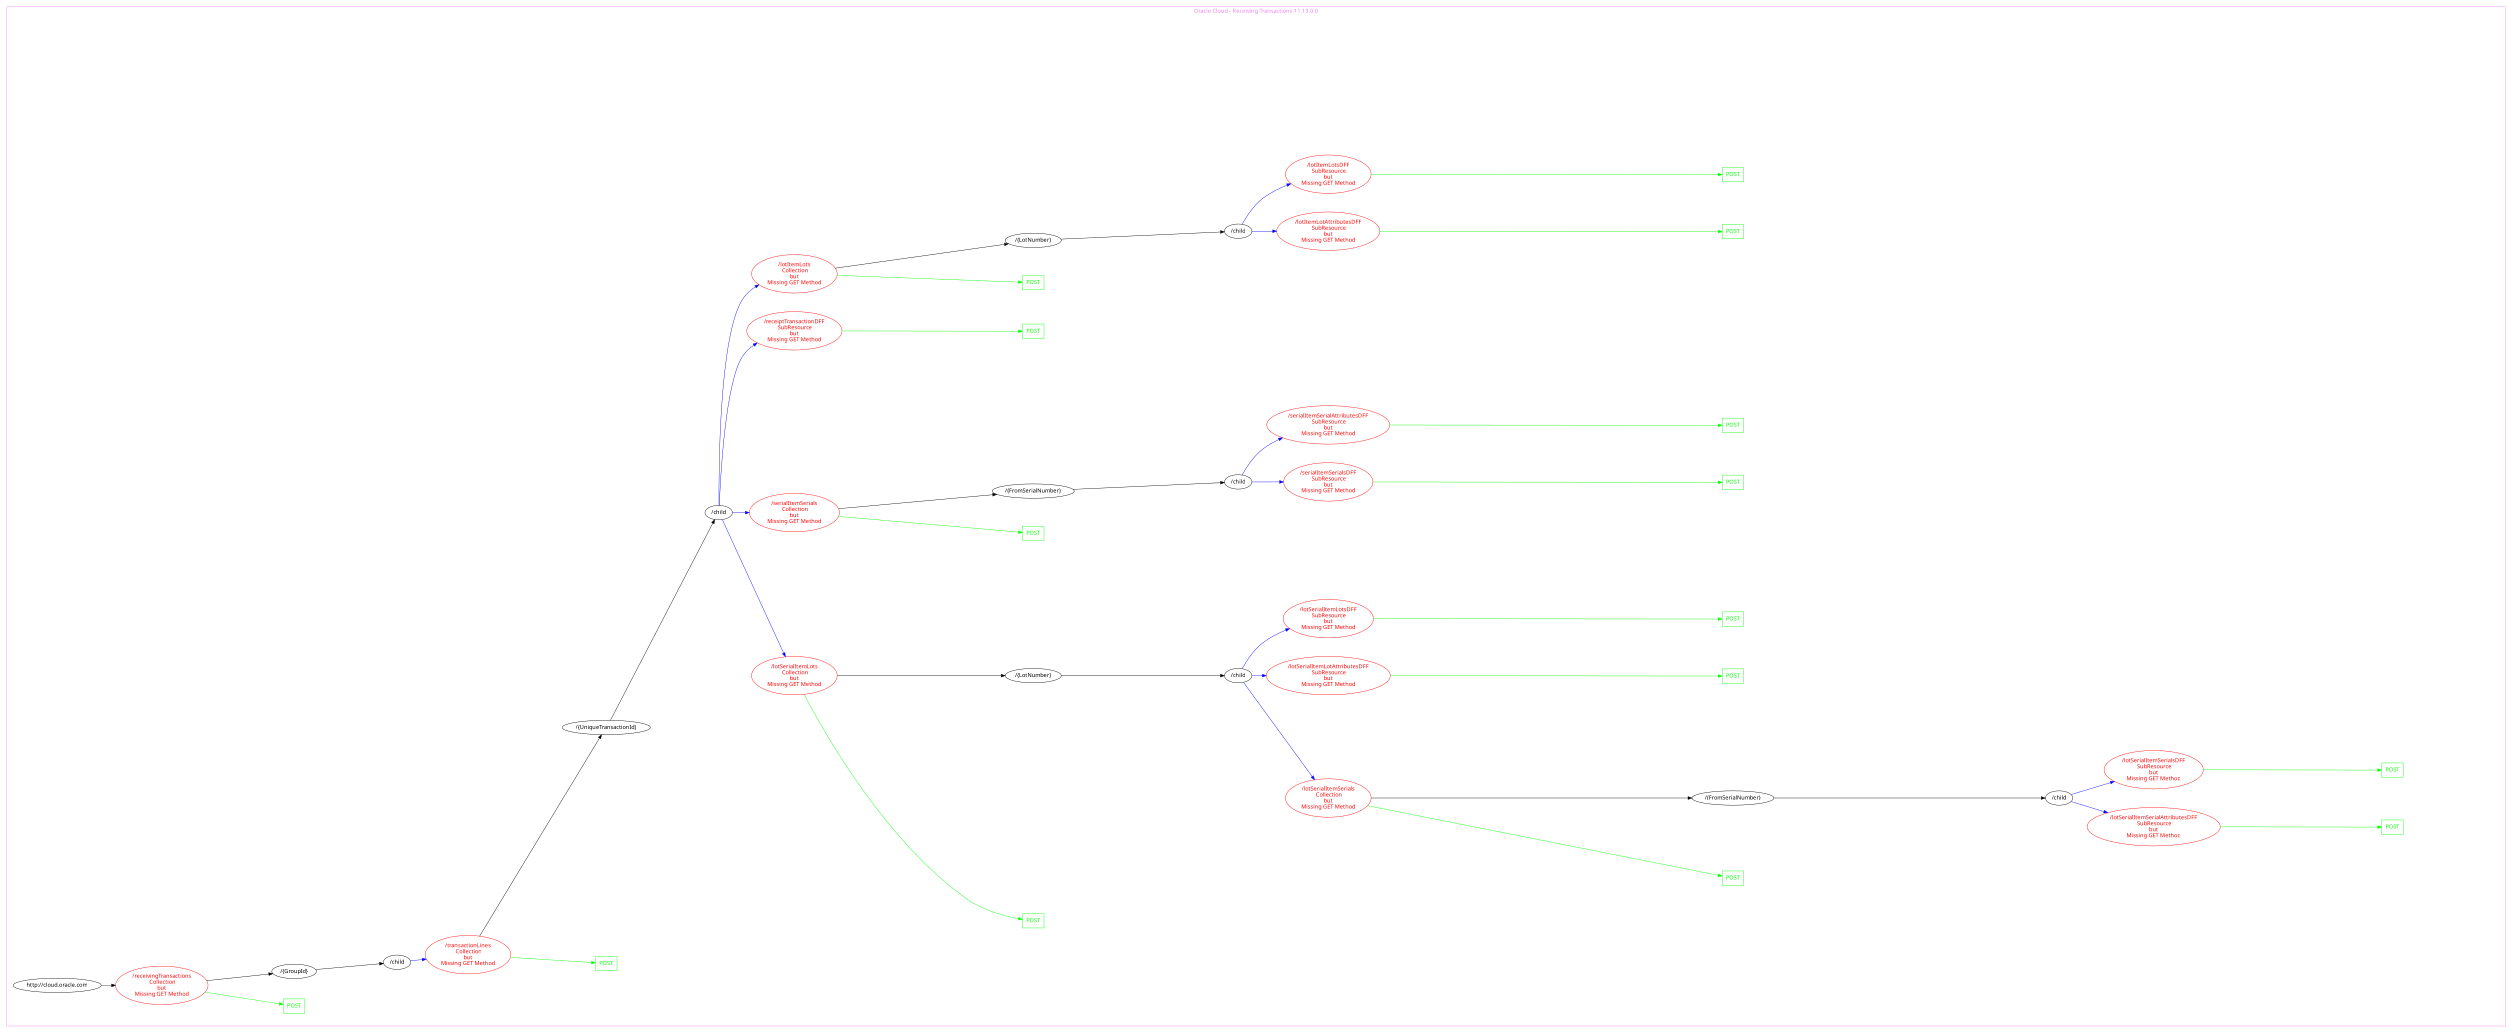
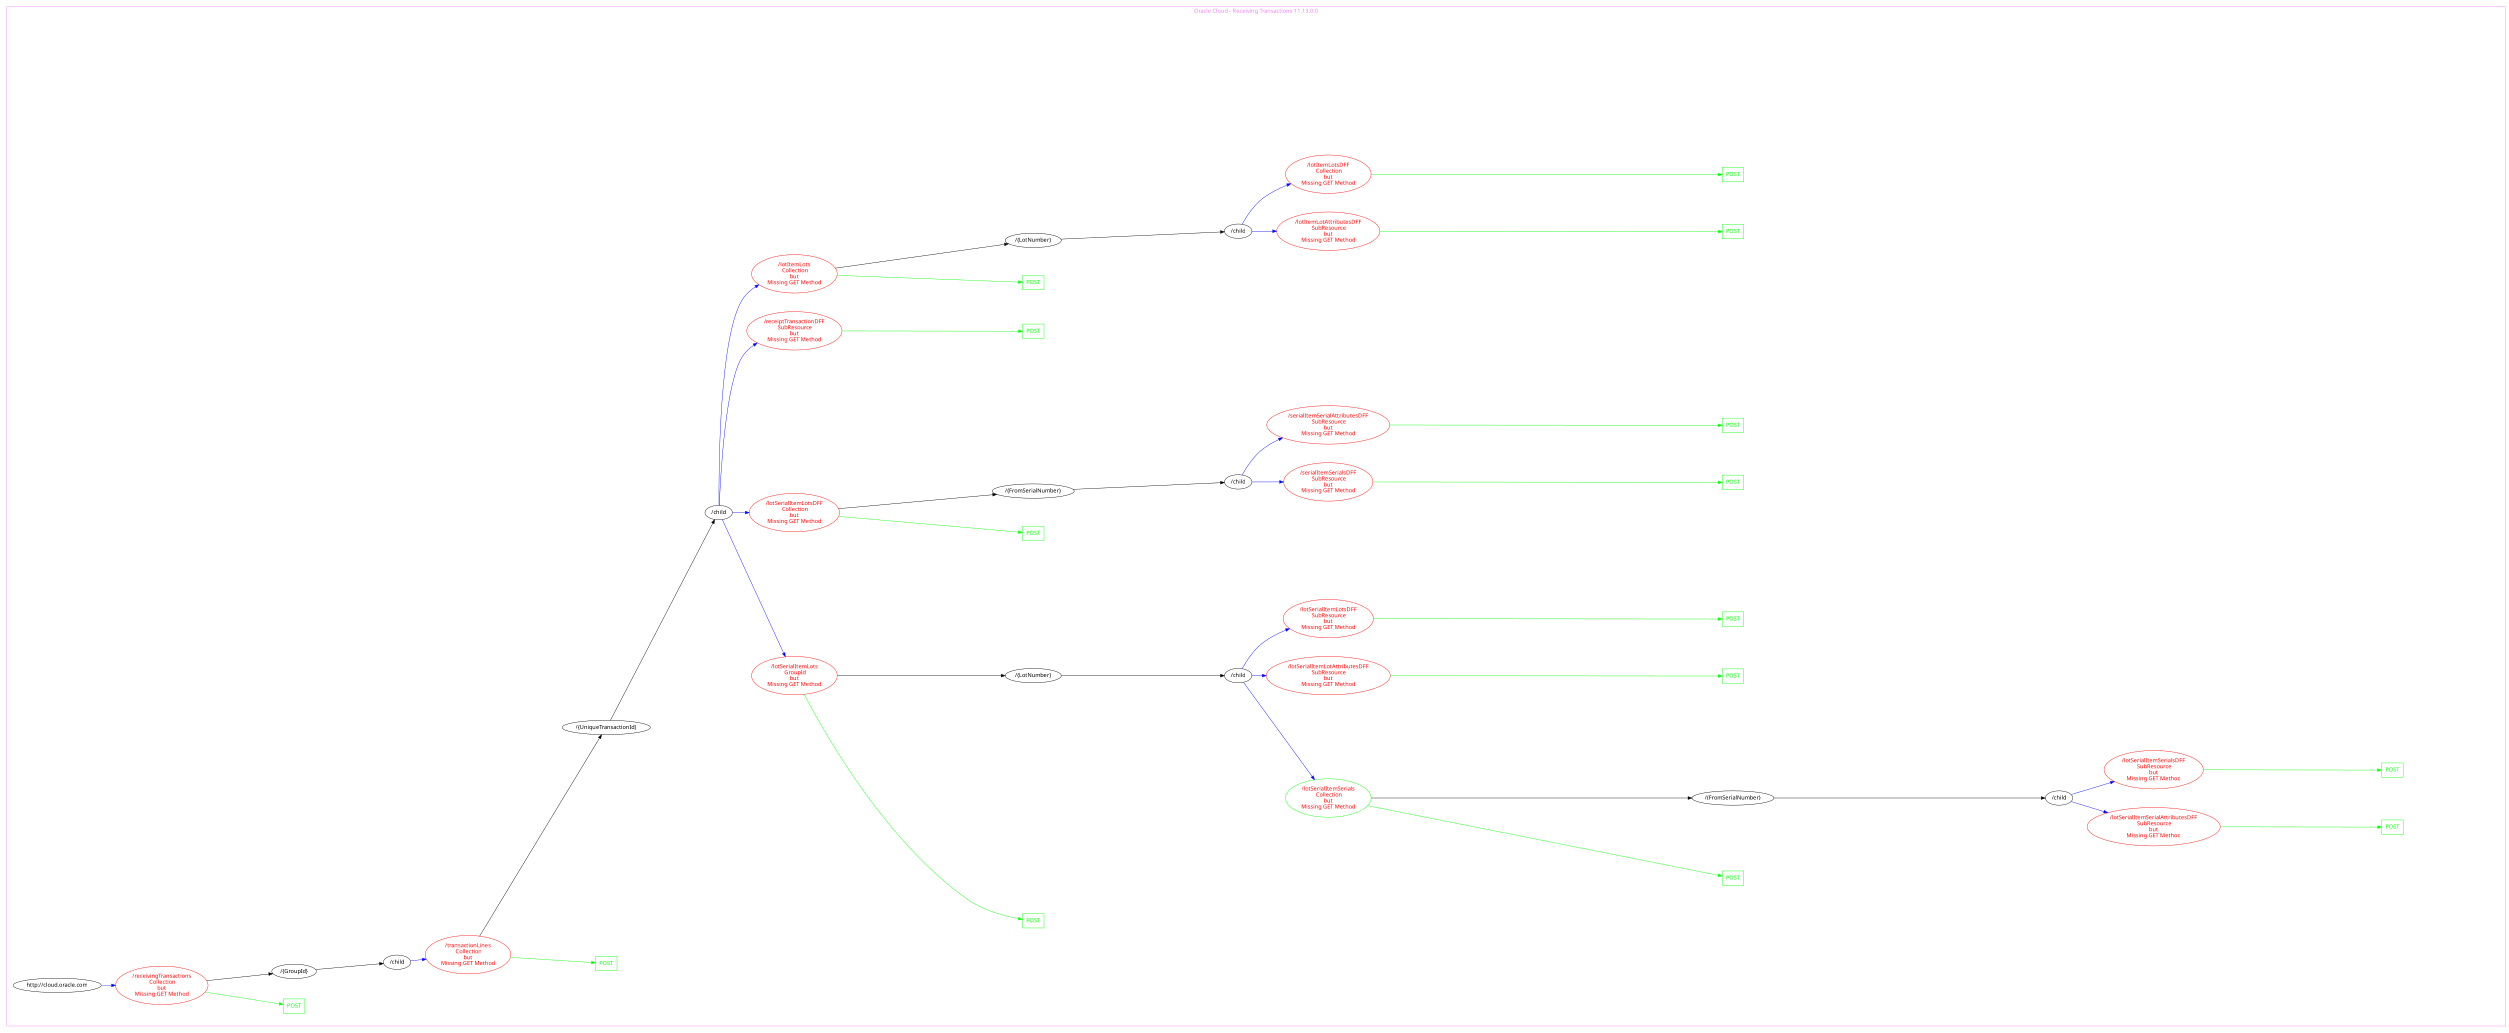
(1328, 174) -> (1328, 174)
(794, 513) -> (794, 513)
(794, 676) -> (794, 676)
(1328, 798) -> (1328, 798)
(106, 985) -> (106, 985)
